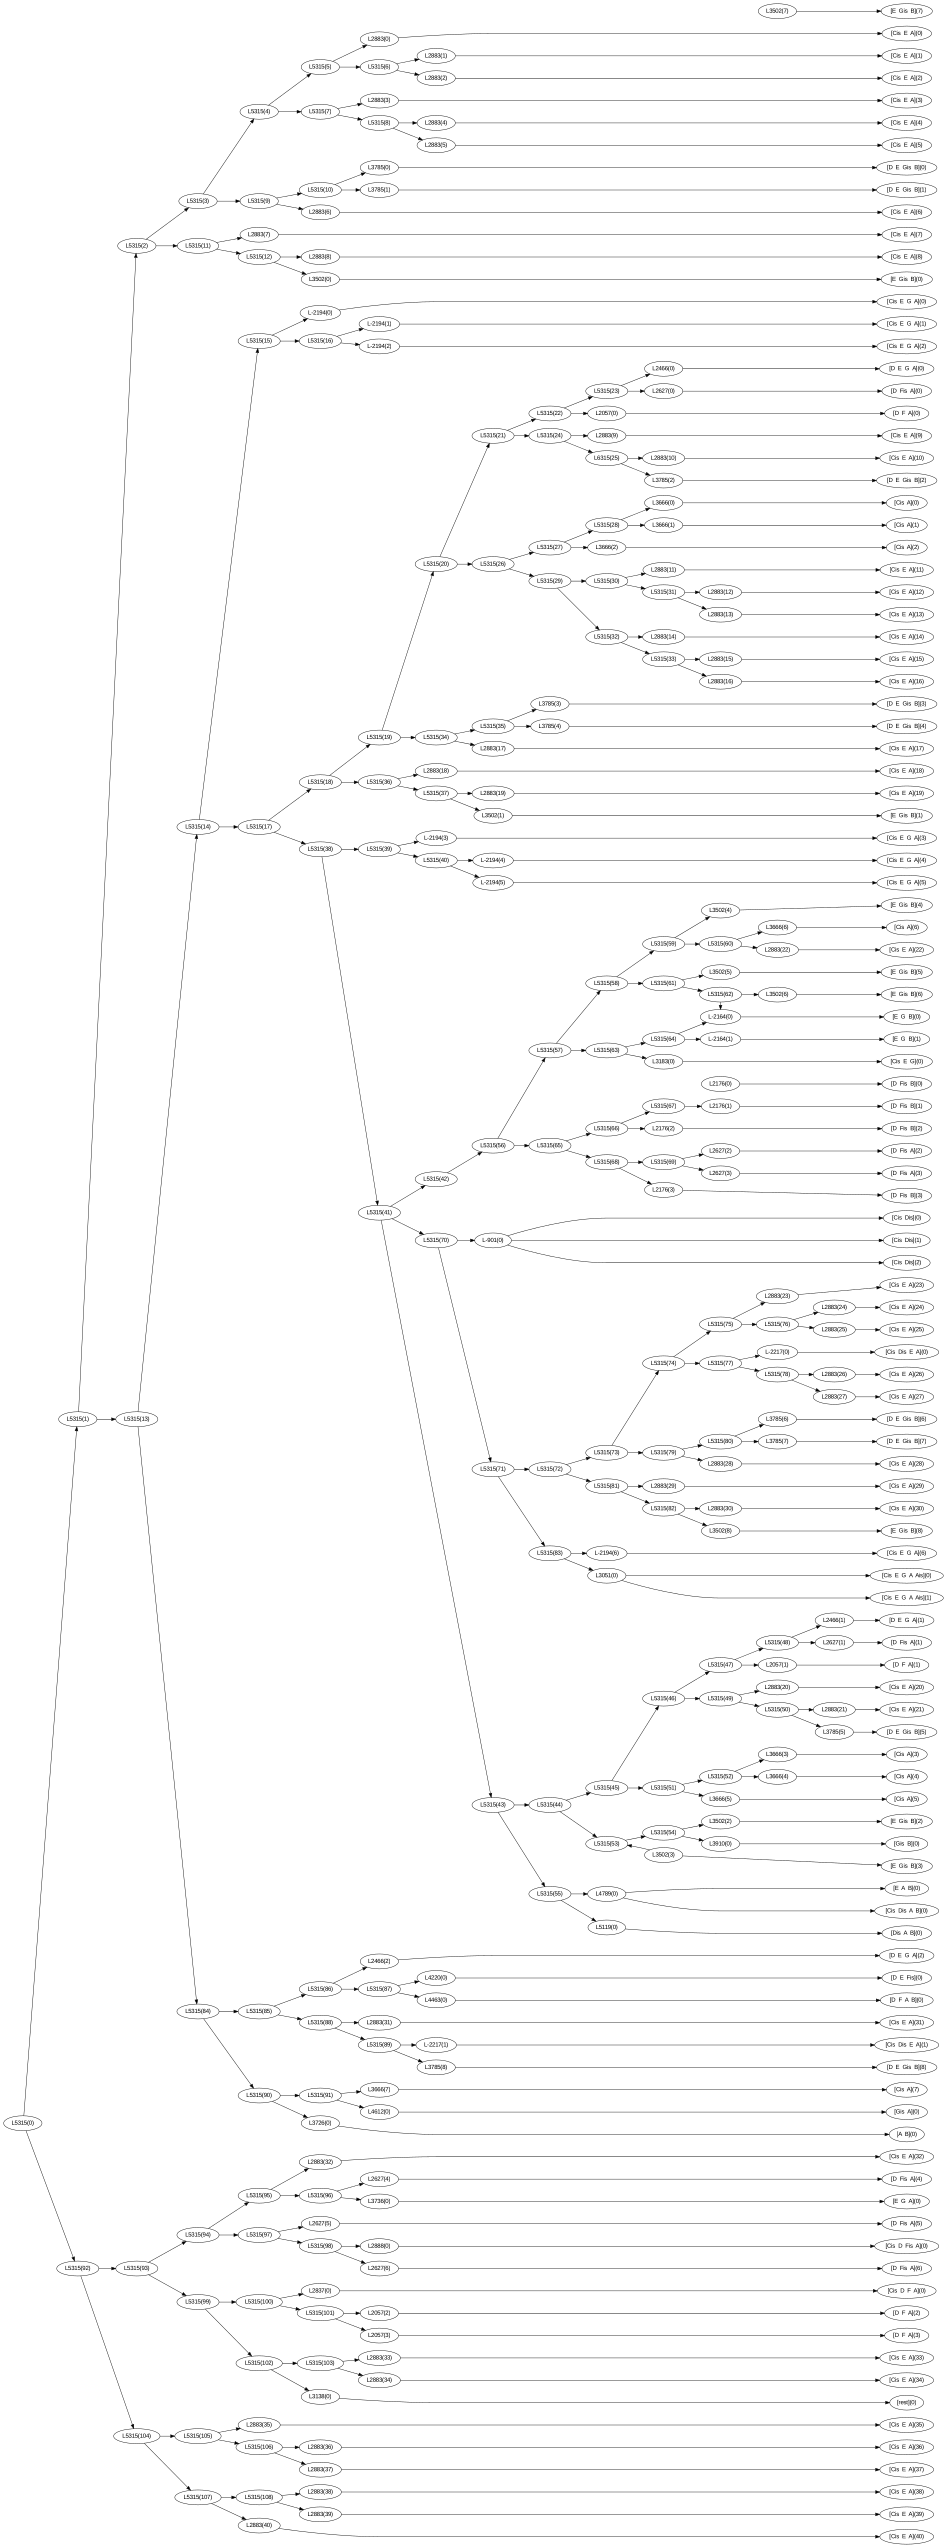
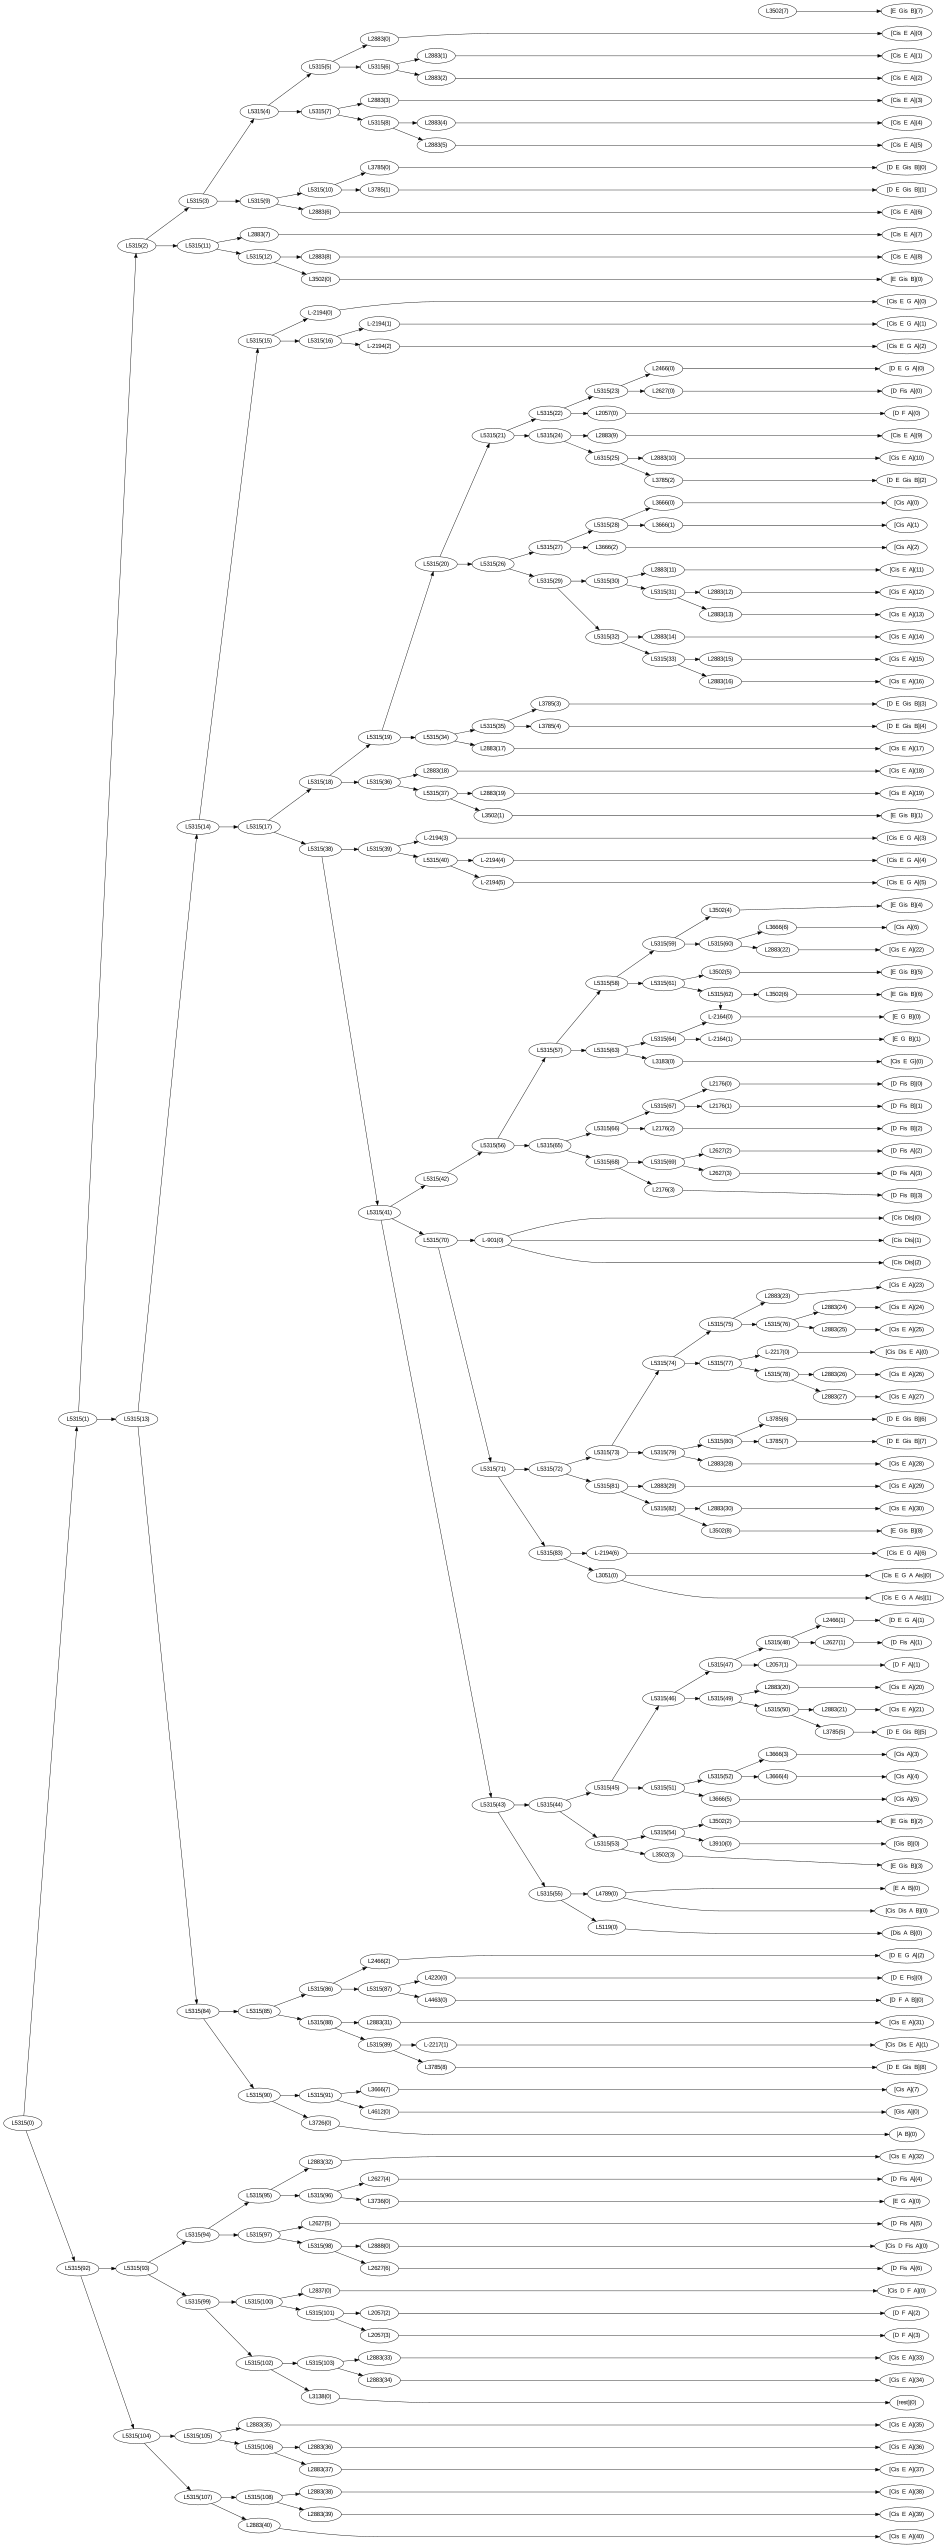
none -> (690, 1096)
(641, 1848) -> (631, 1851)
